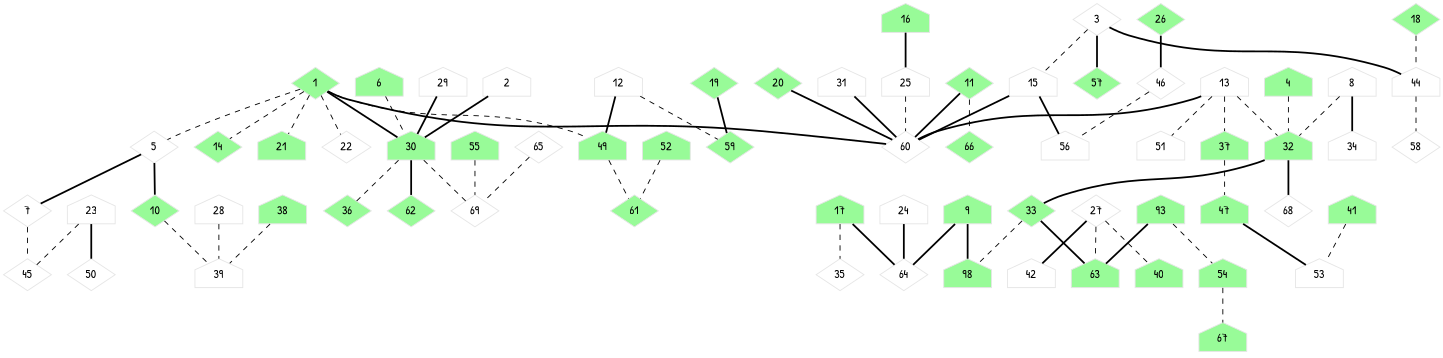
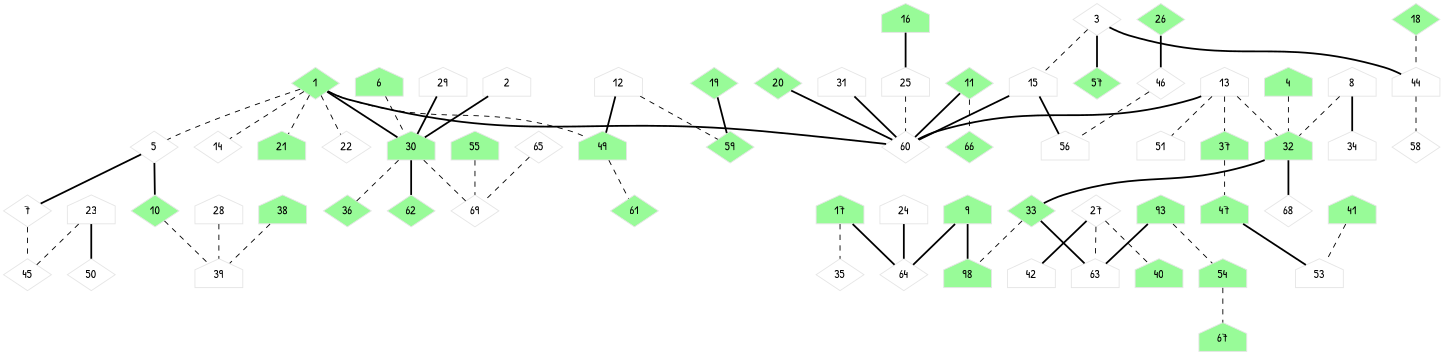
(218, 147) -> (218, 147)
(666, 147) -> none
(1095, 275) -> (1095, 275)
